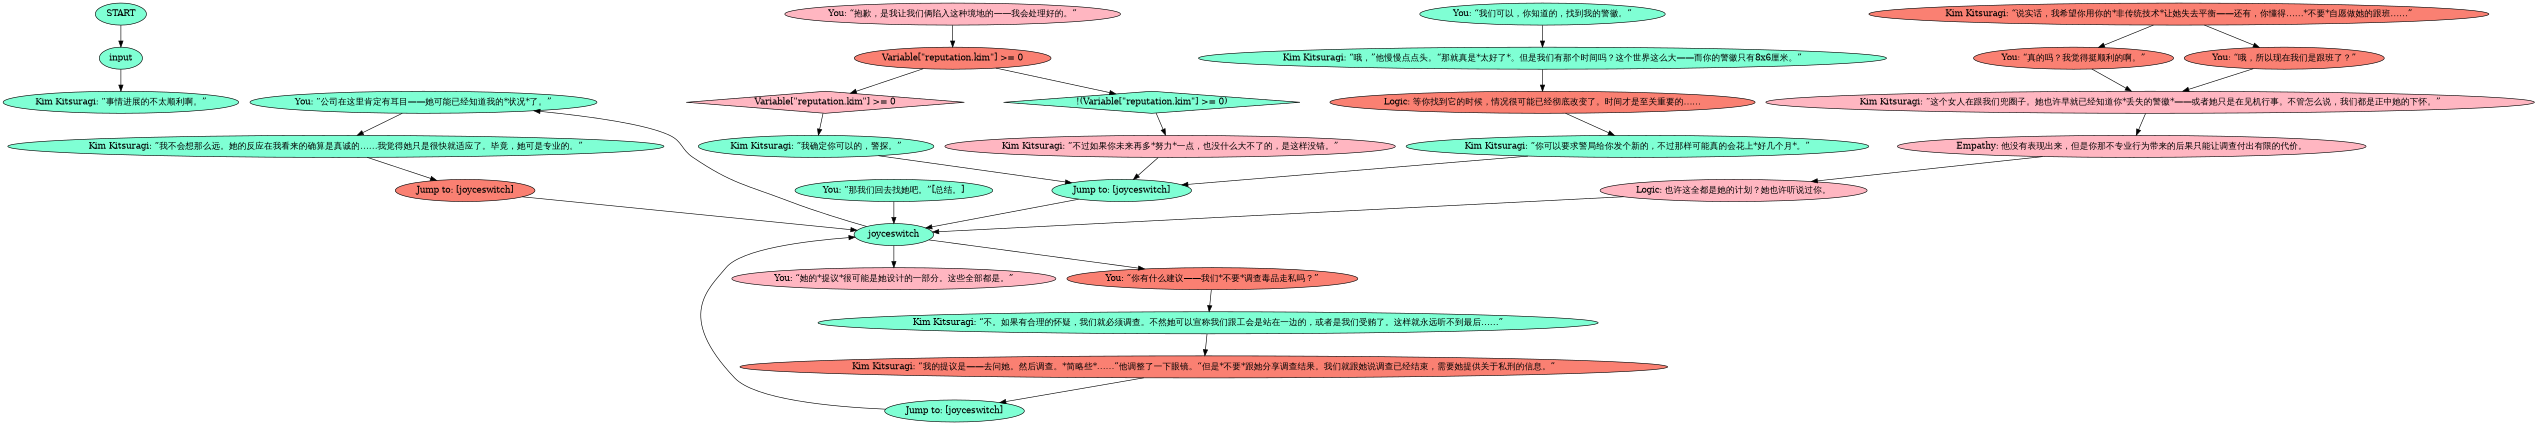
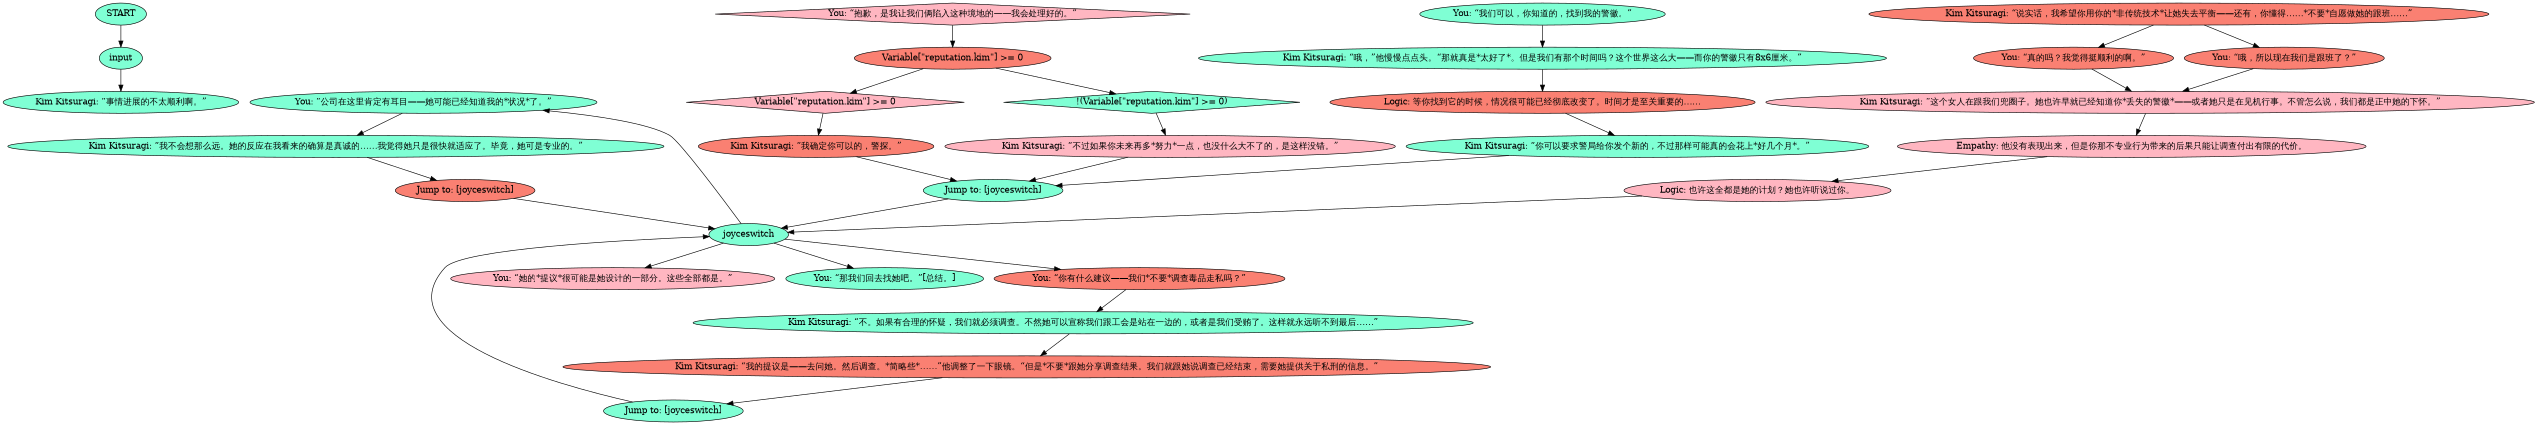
(953, 14) -> (953, 14)
(816, 146) -> (816, 146)
(894, 210) -> (811, 255)
